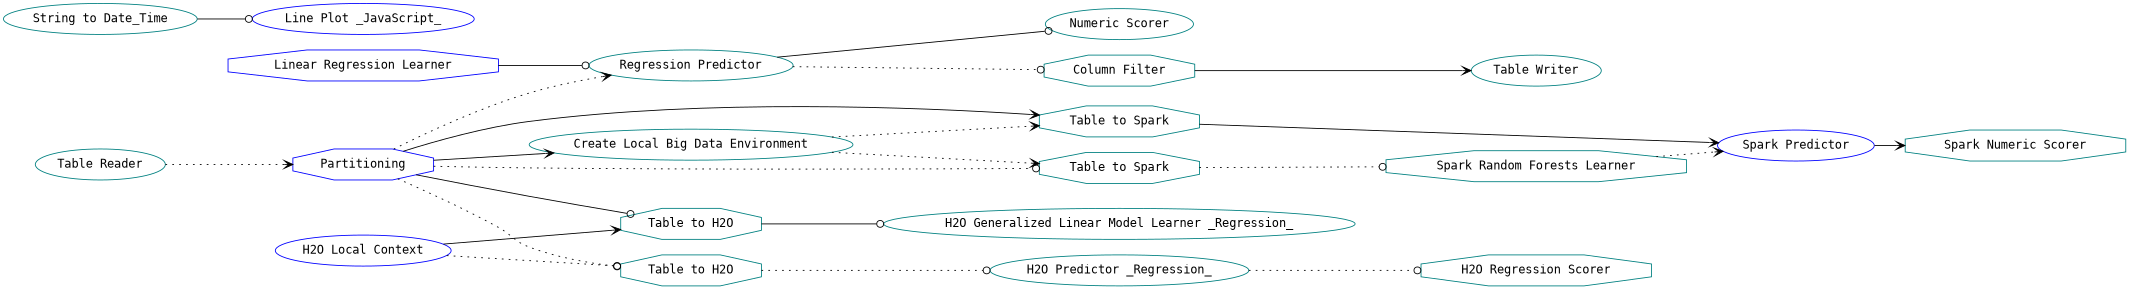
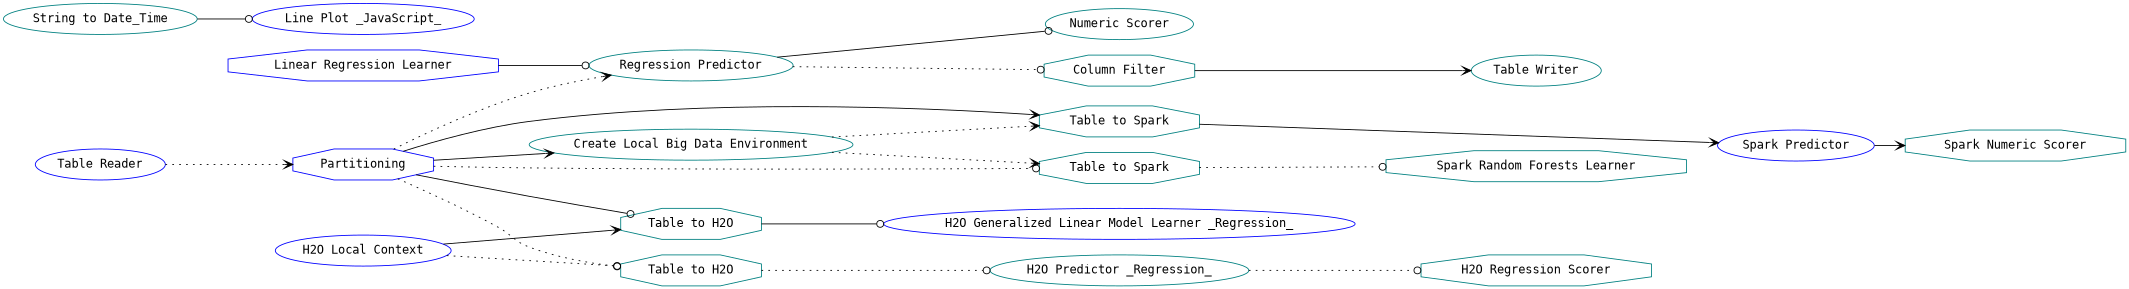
(1685, 154) -> none
(100, 164) -> (100, 164)
(1119, 224) -> (1119, 224)
